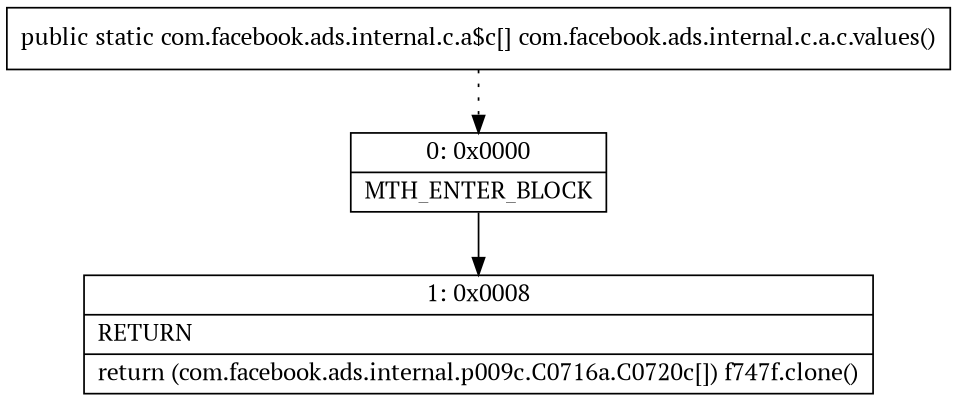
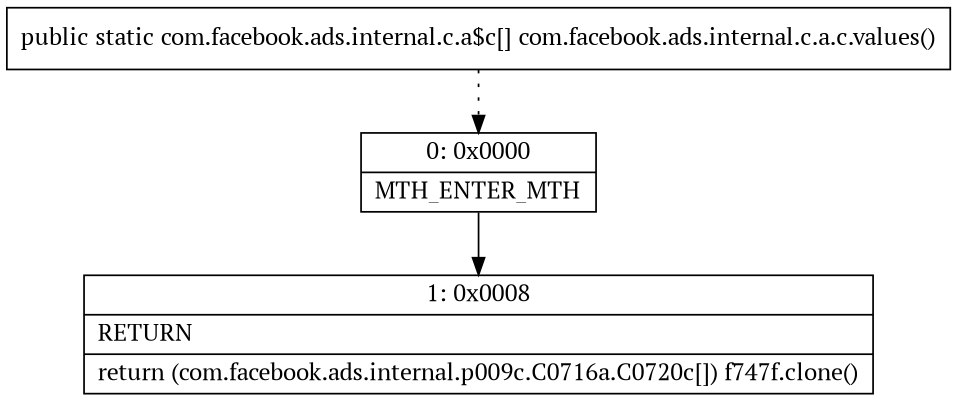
(479, 191) -> (479, 191)
